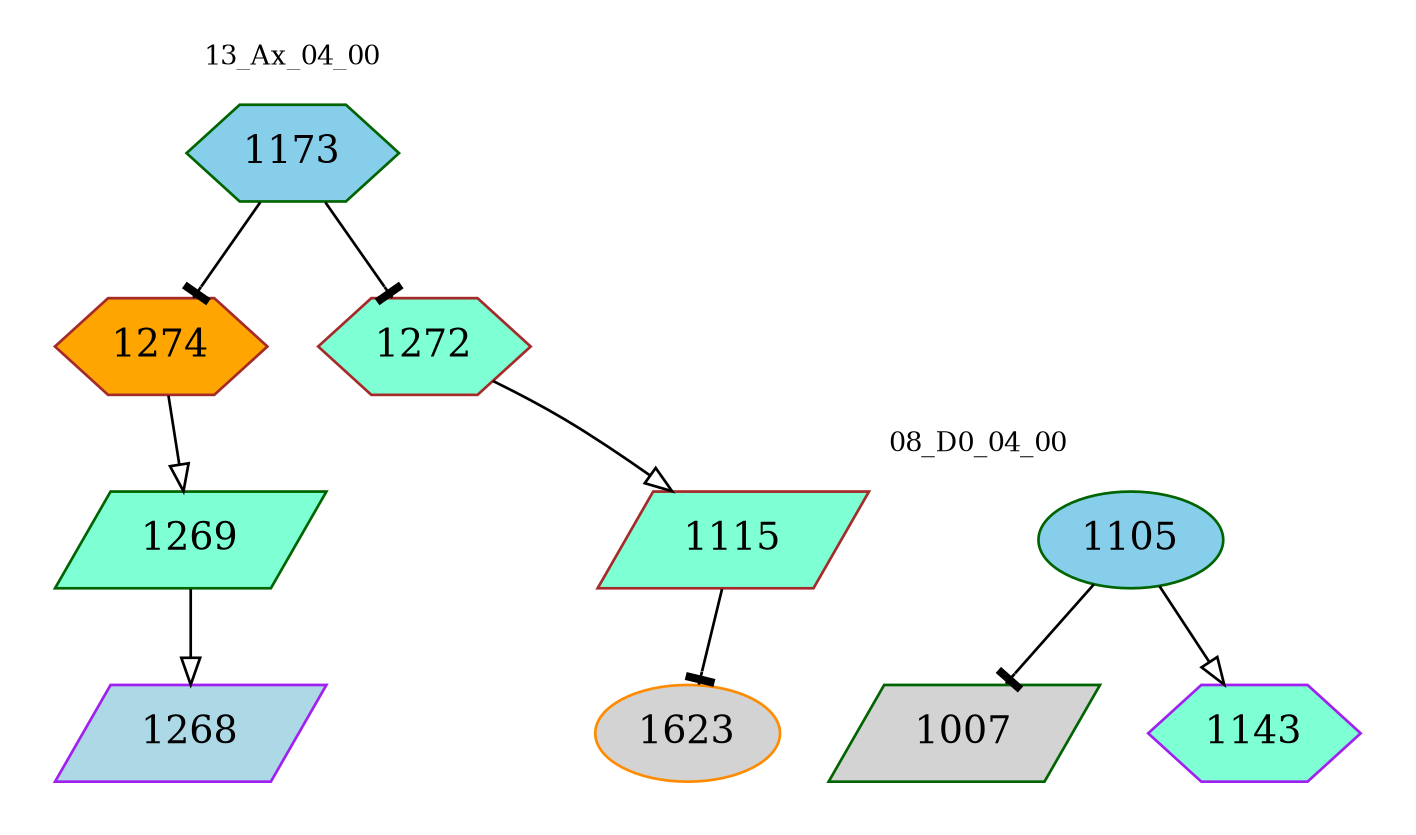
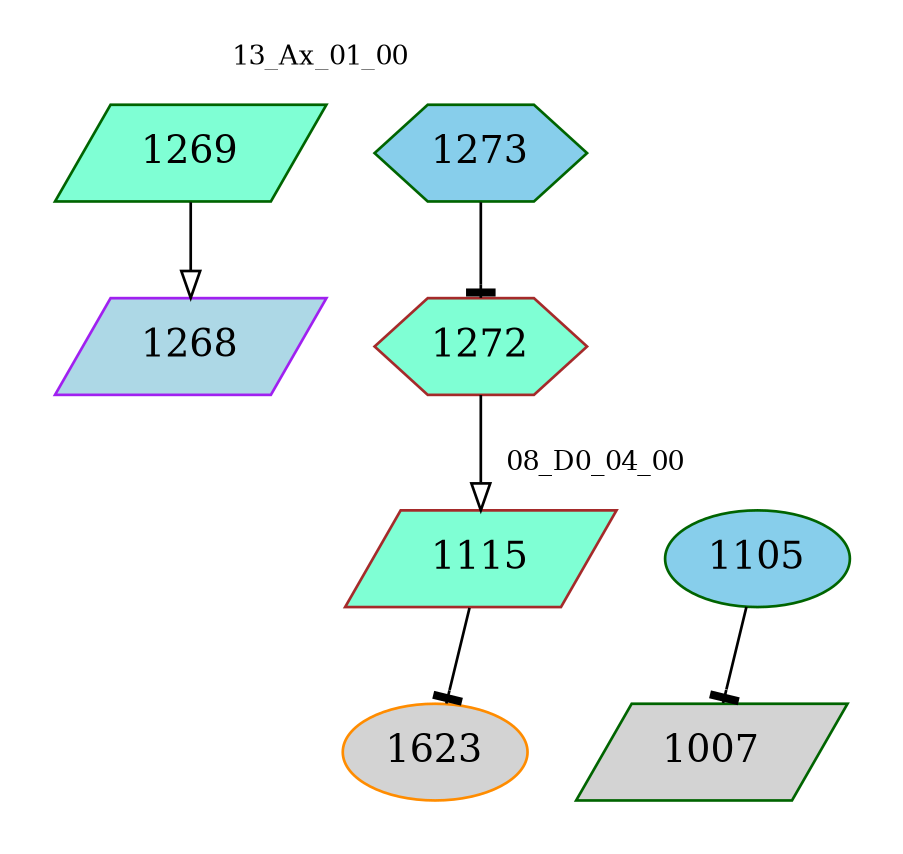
(293, 58) -> (321, 58)
(293, 153) -> (481, 153)
(161, 347) -> none
(1254, 733) -> none
